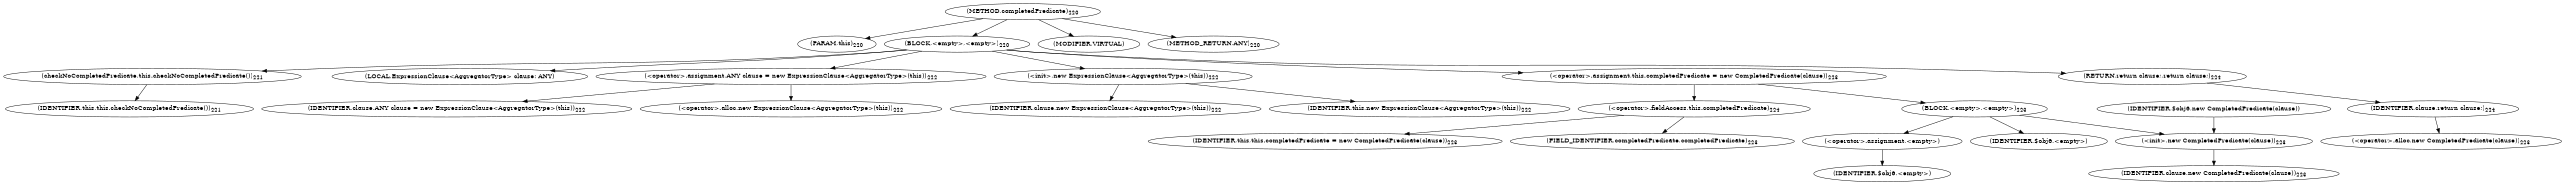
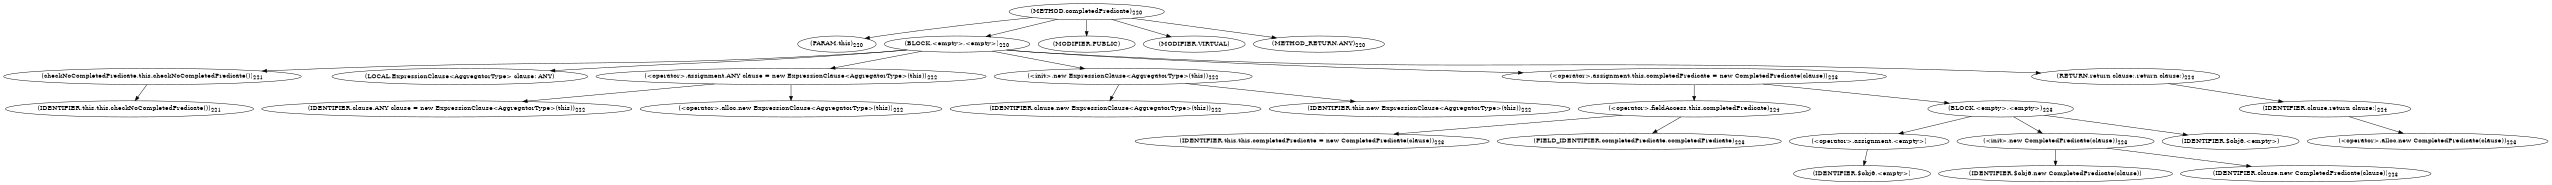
none -> (1087, 44)
(2214, 123) -> (2056, 155)
